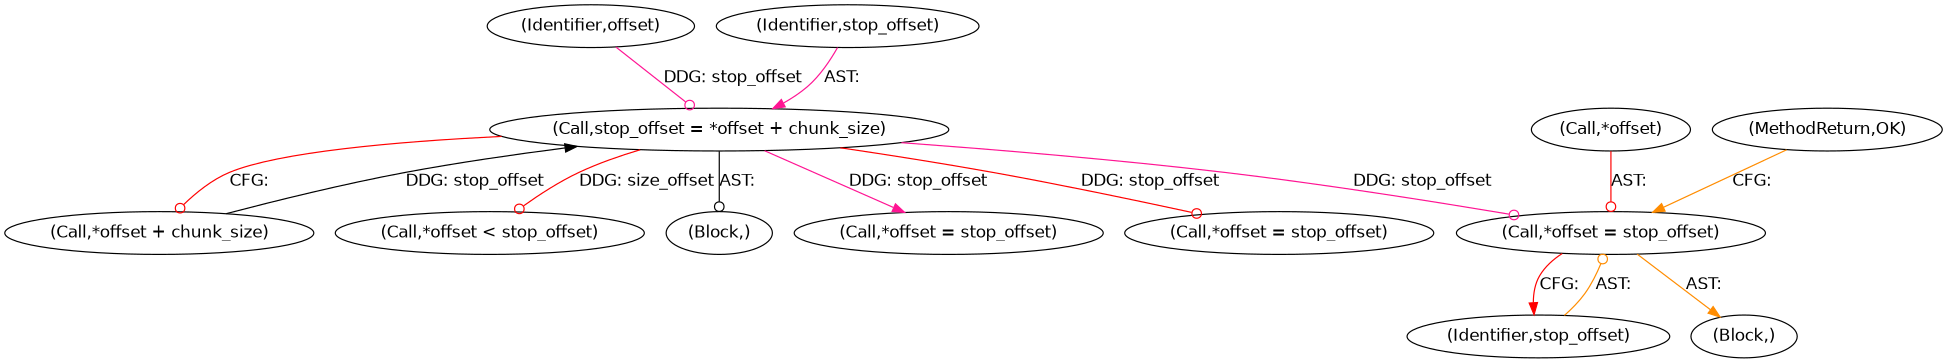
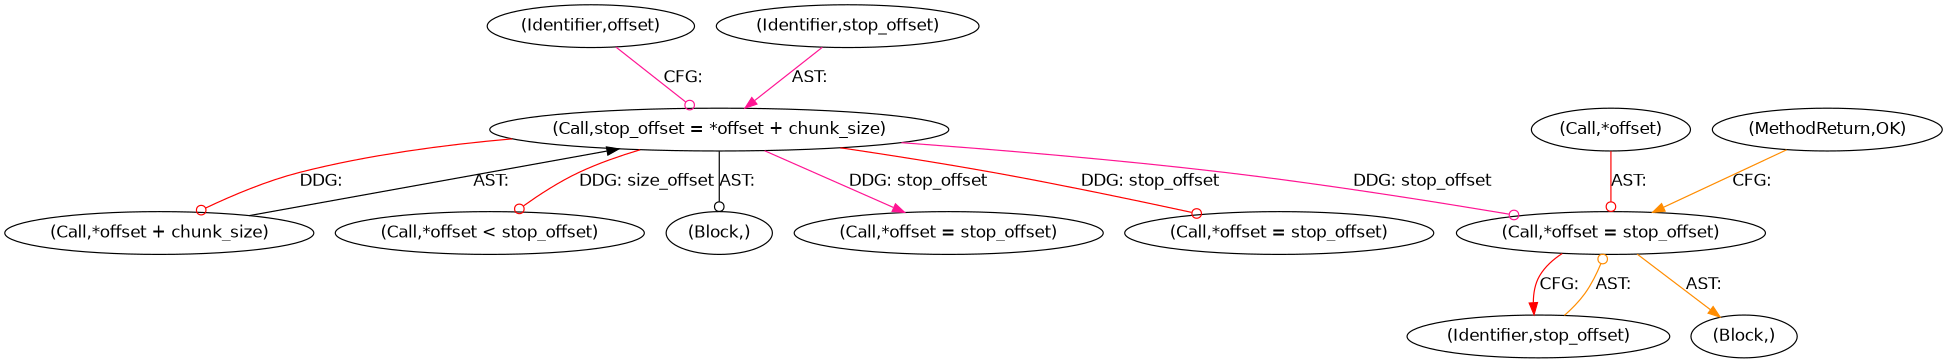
(733, 78) -> (686, 78)
(252, 181) -> (324, 181)
(475, 181) -> (494, 181)
